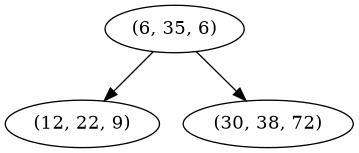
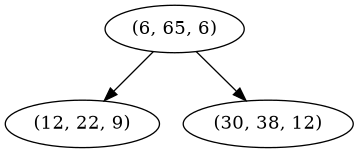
(175, 29) -> (175, 29)
(268, 124) -> (268, 124)
